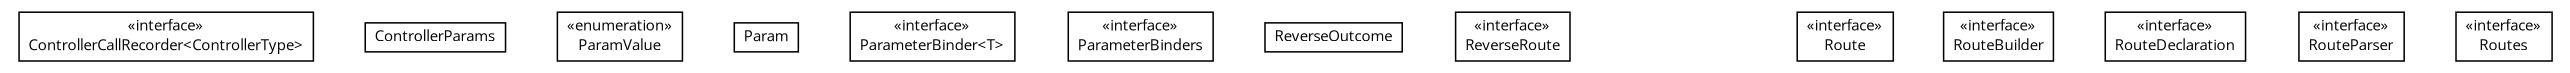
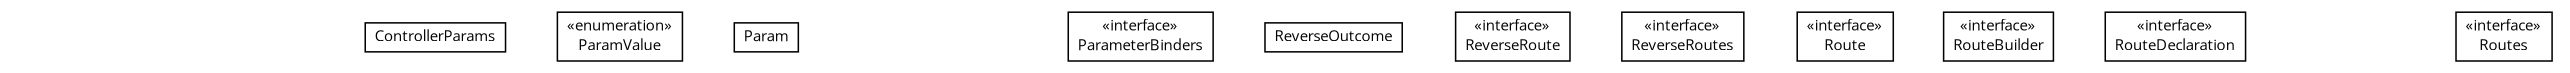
(165, 37) -> none
(933, 37) -> none
none -> (1683, 37)
(2351, 37) -> none
